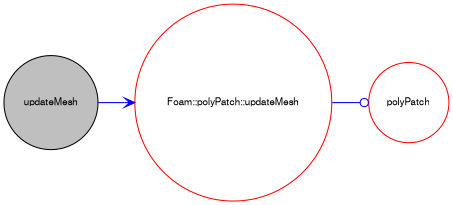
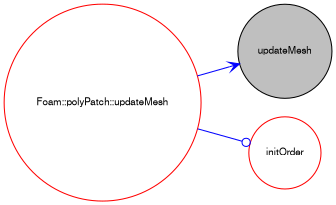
(111, 103) -> (214, 71)
(409, 103) -> (285, 153)
